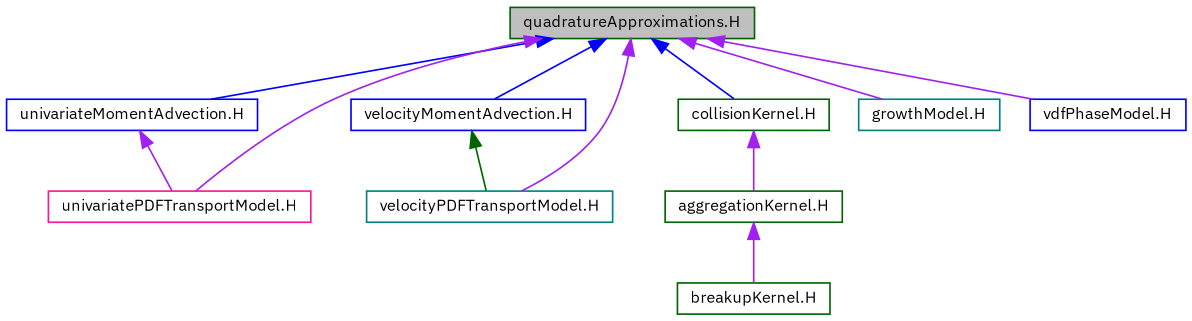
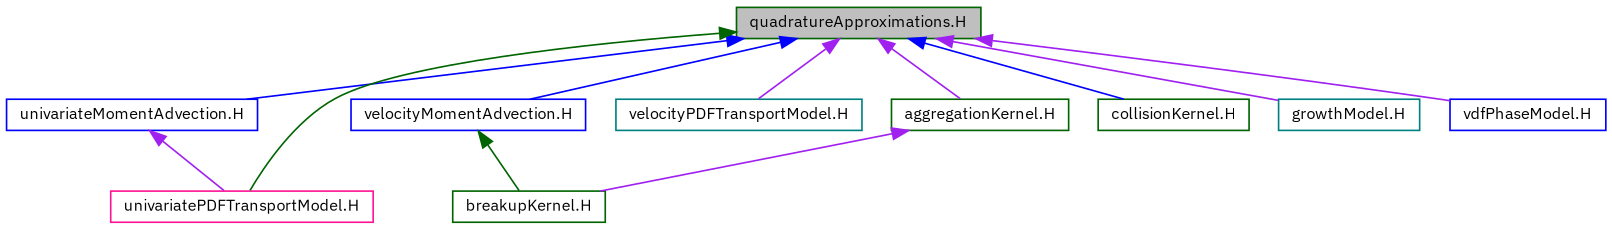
(349, 93) -> (475, 61)
(481, 169) -> (504, 168)
(754, 169) -> (926, 74)
